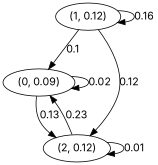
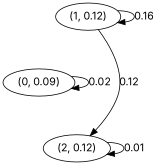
(66, 46) -> none
(38, 117) -> none
(65, 118) -> none
